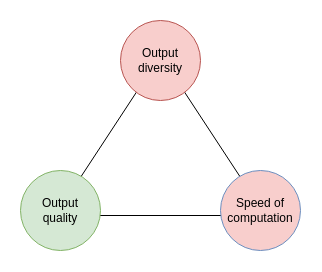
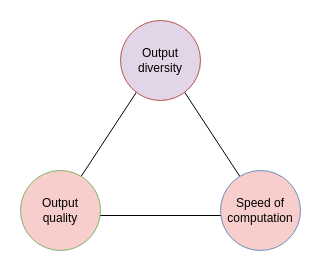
(161, 61) -> (161, 61)
(61, 211) -> (61, 211)
